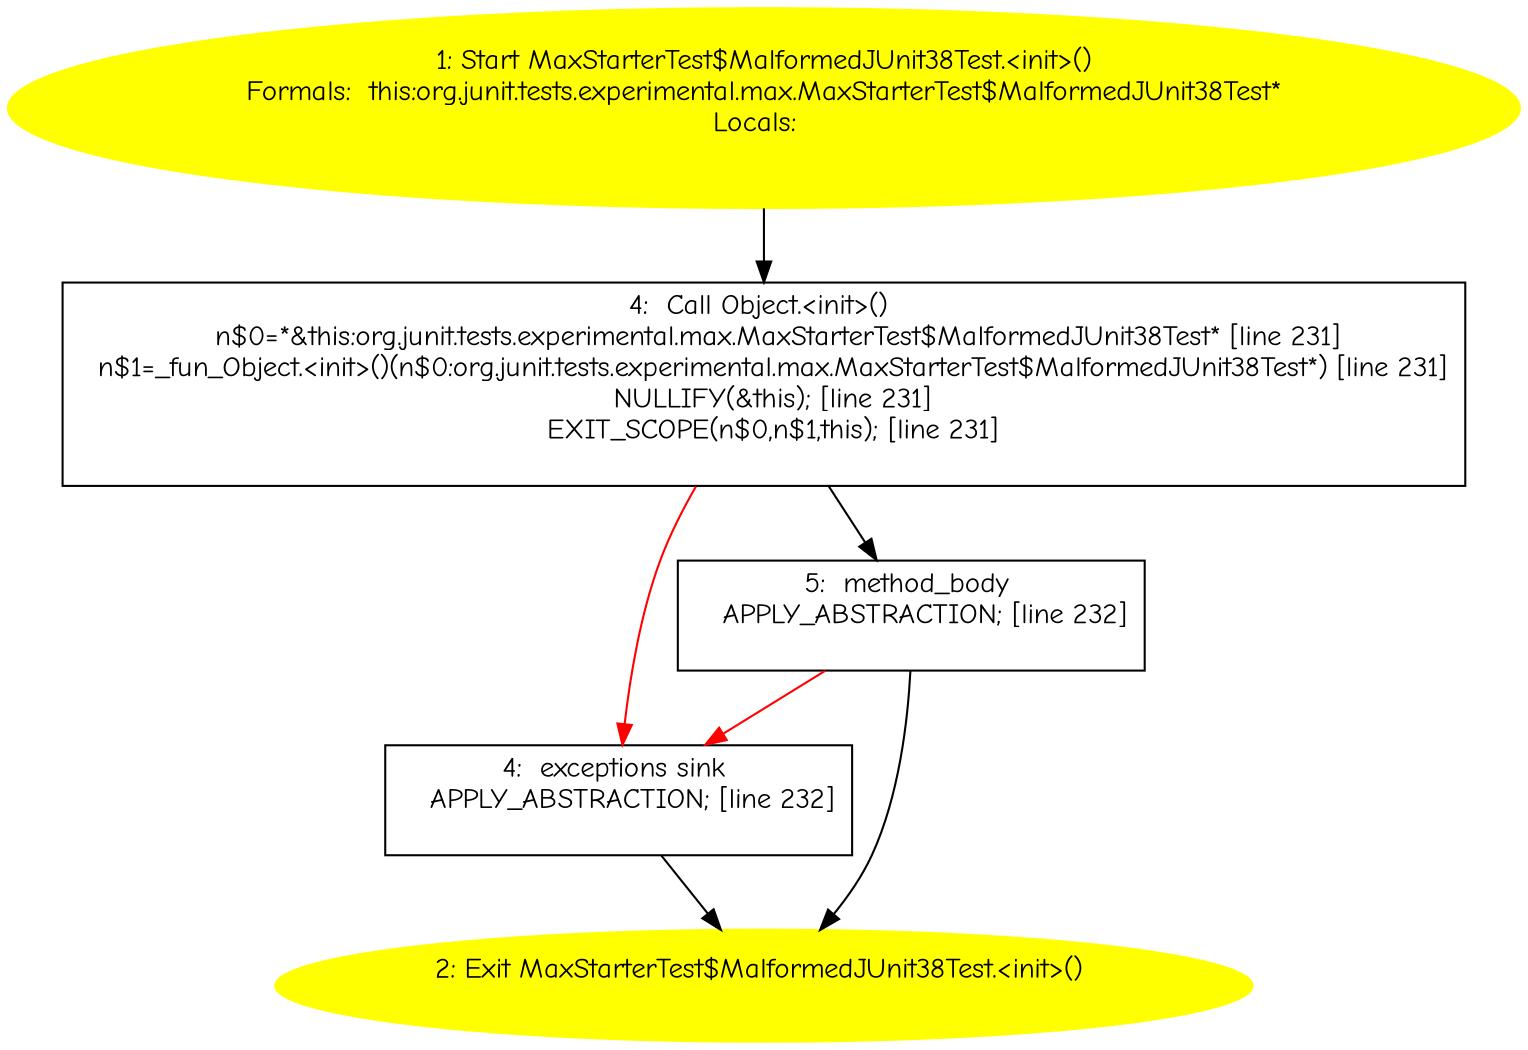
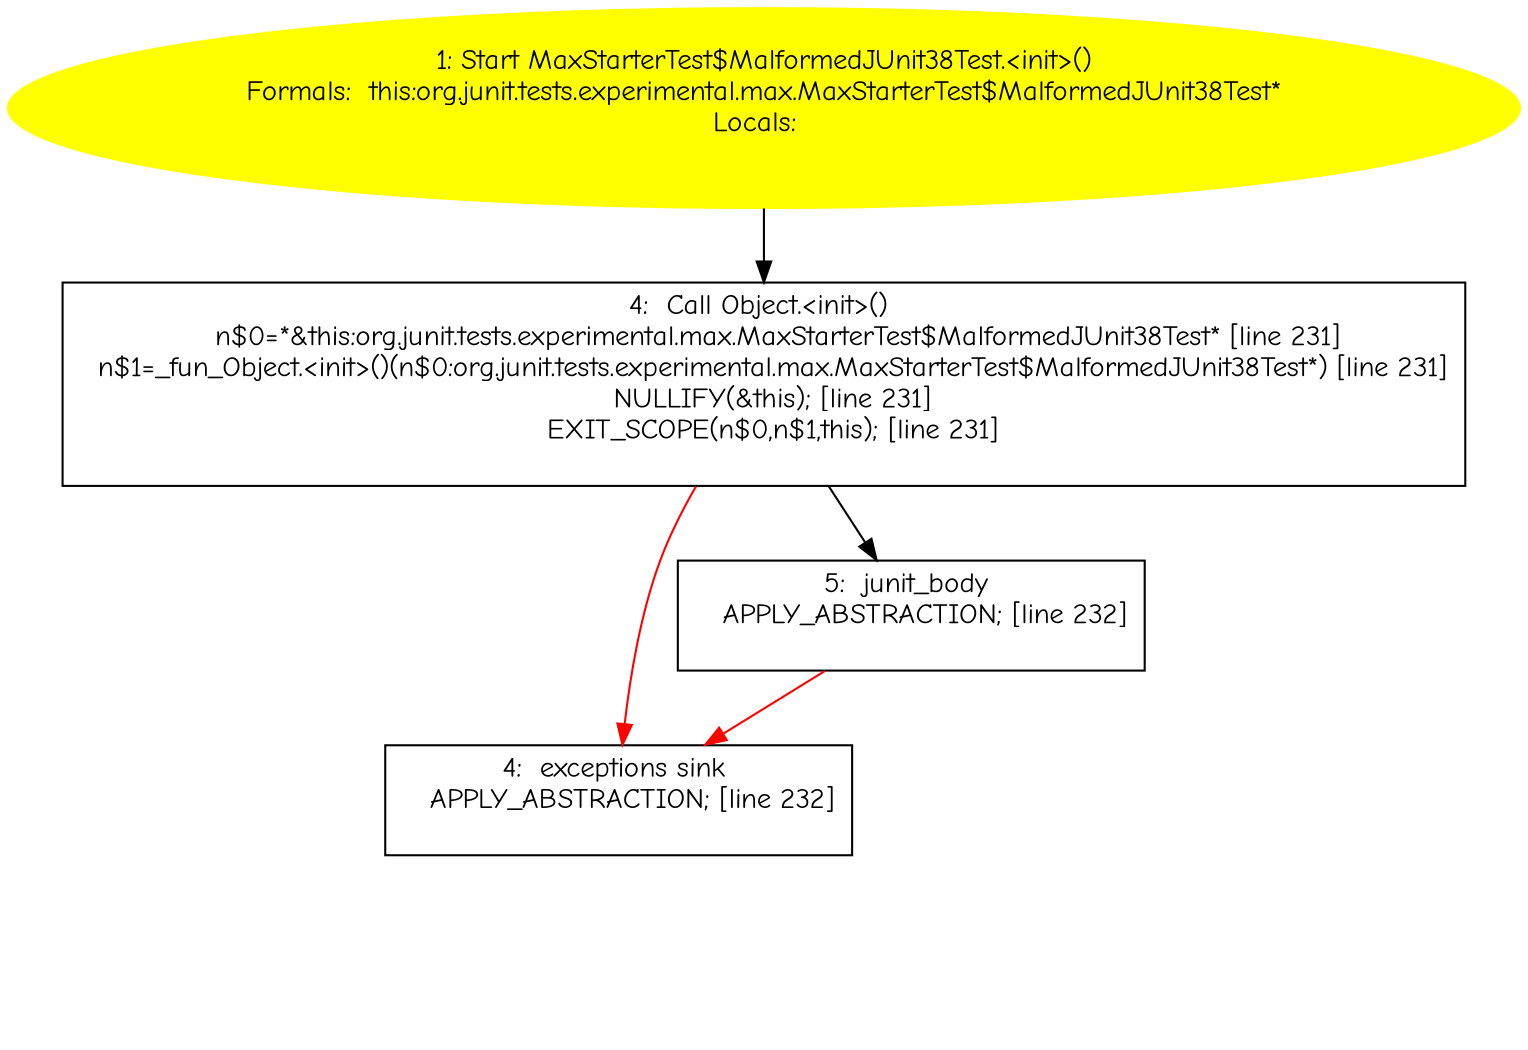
(911, 616) -> (911, 616)
(764, 986) -> none
